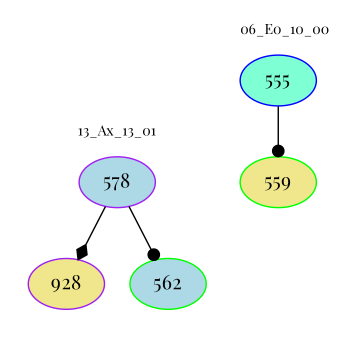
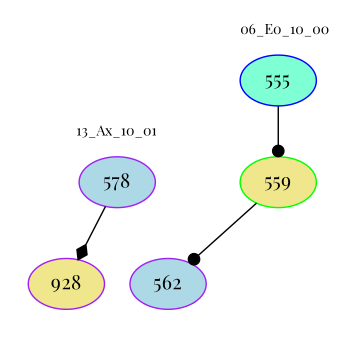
(117, 132) -> (117, 132)
(140, 228) -> (227, 229)
(168, 284) -> (168, 284)
